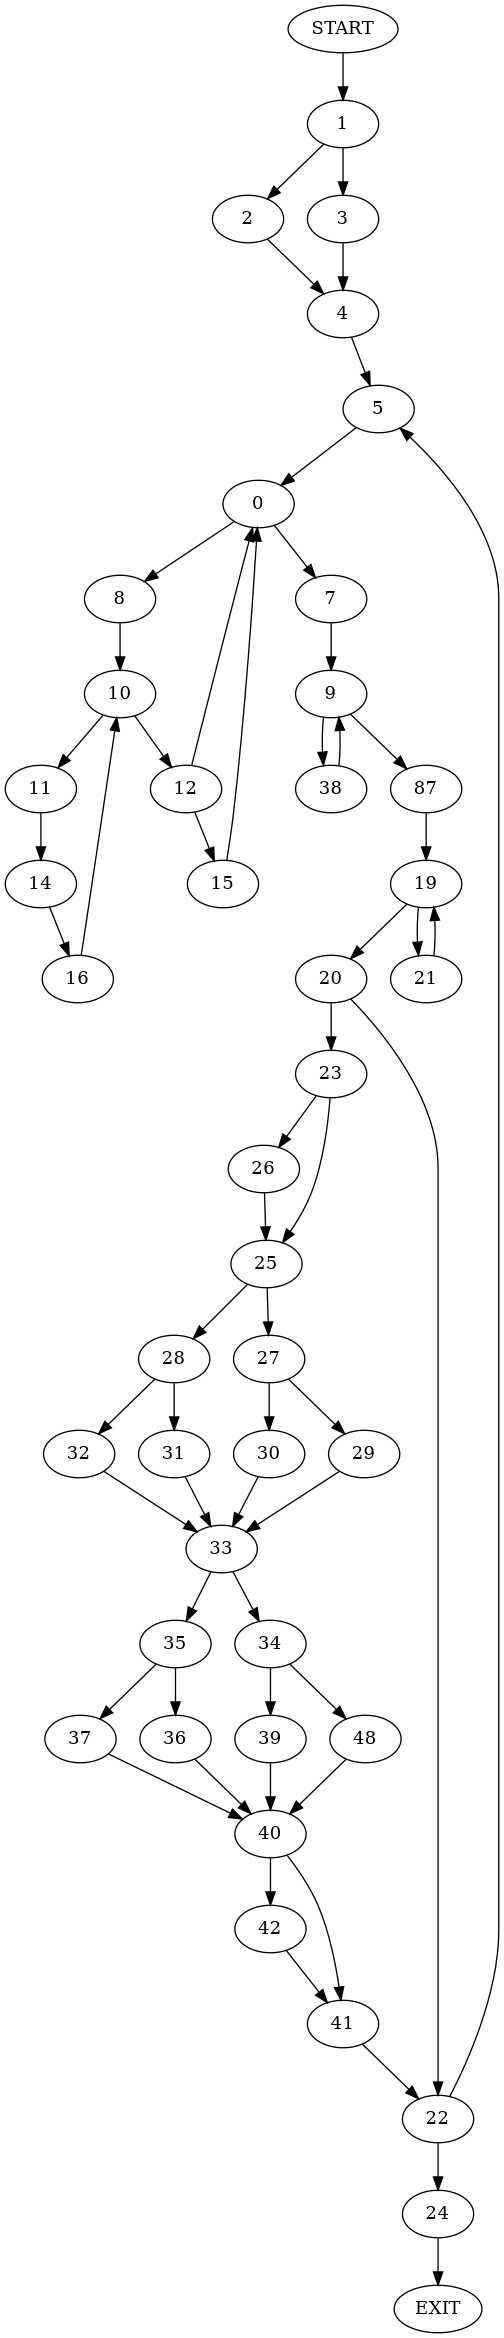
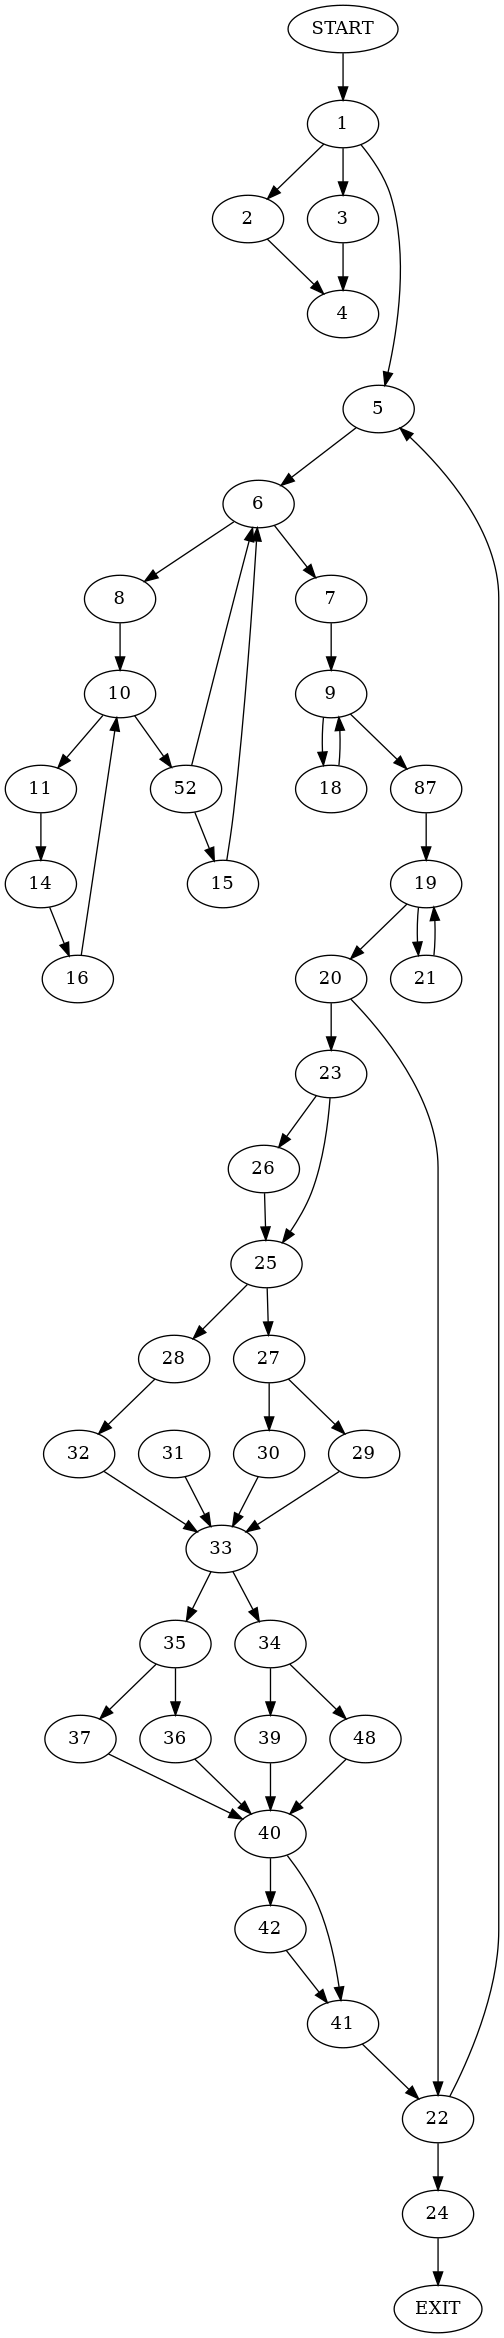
(358, 355) -> (400, 254)
(259, 504) -> (259, 504)
(186, 789) -> (186, 789)
(331, 789) -> (331, 789)
(174, 1400) -> none
